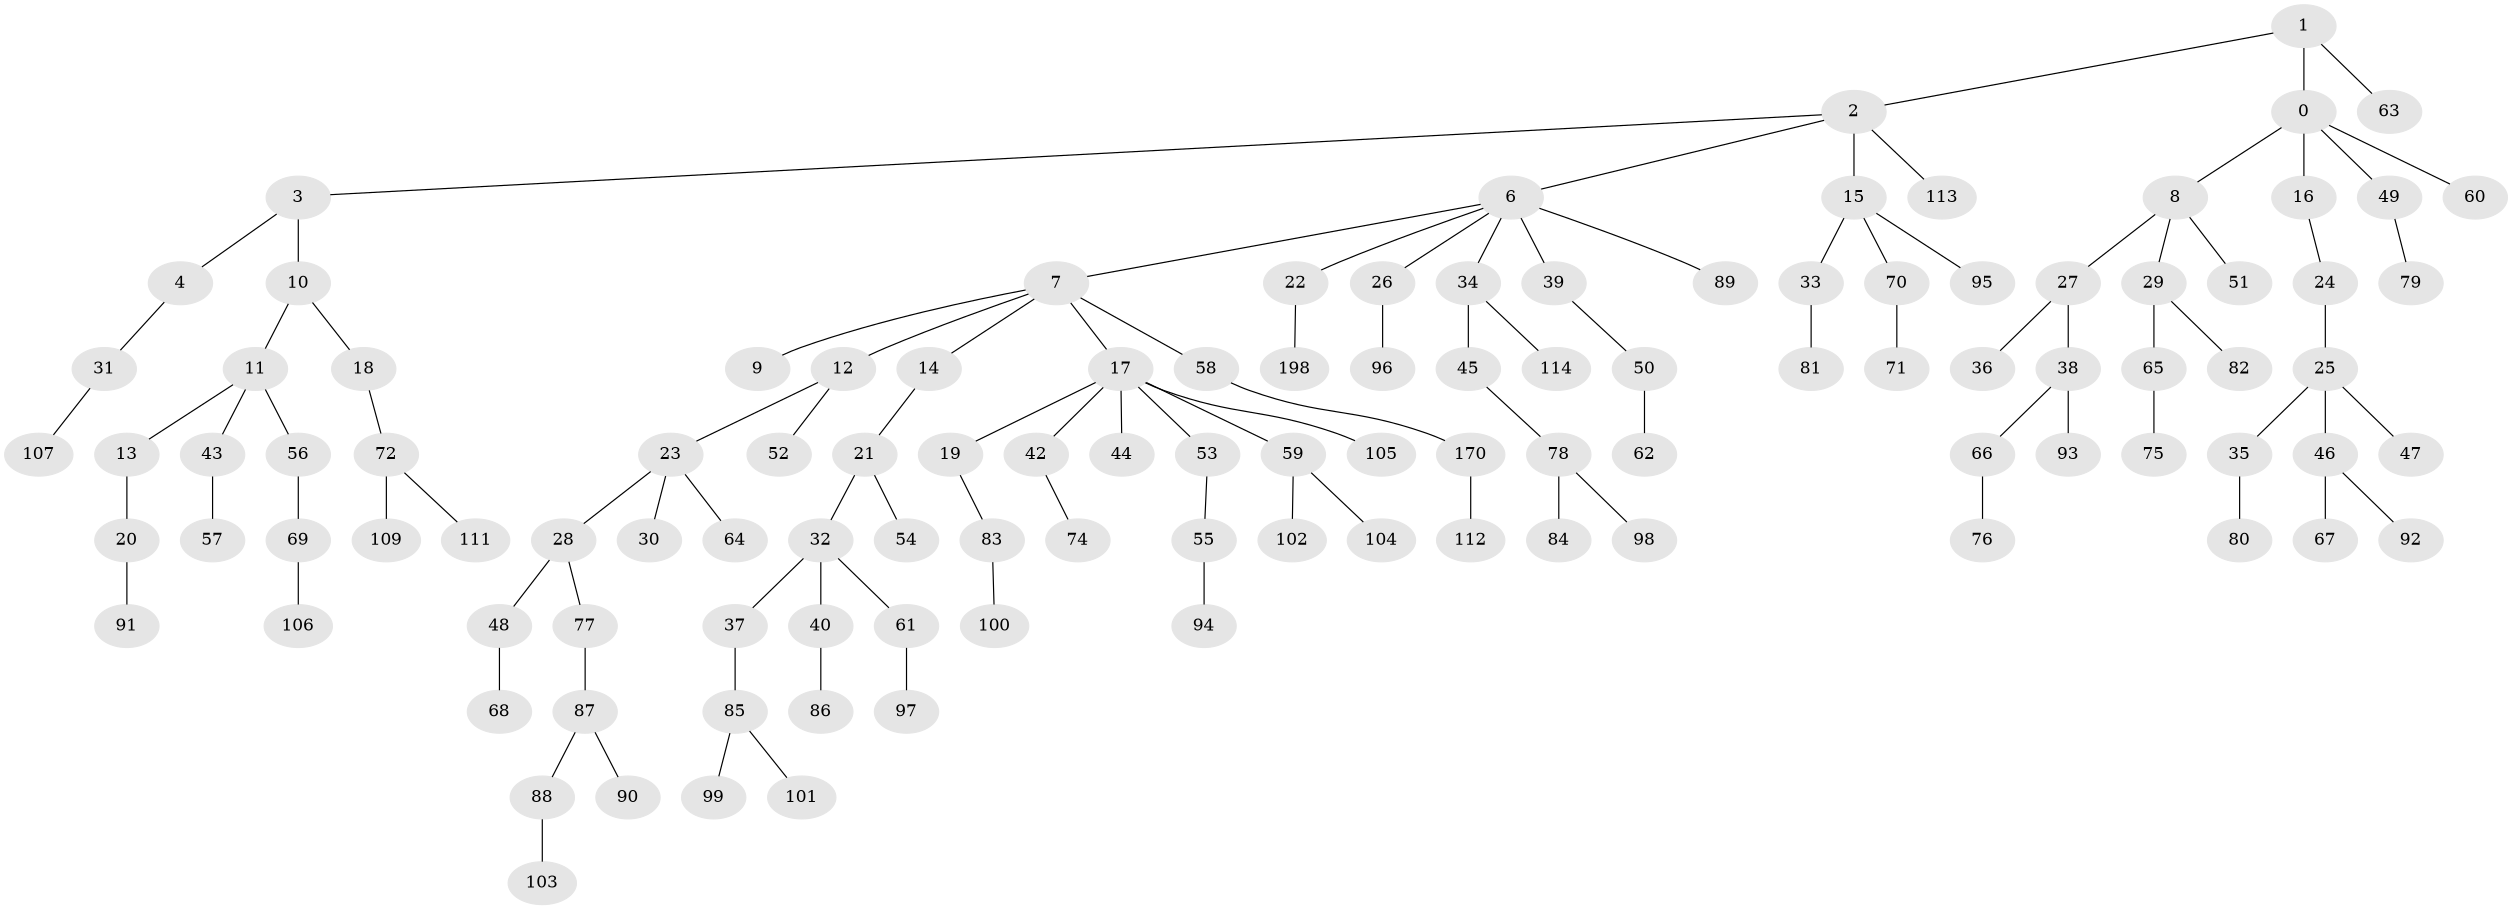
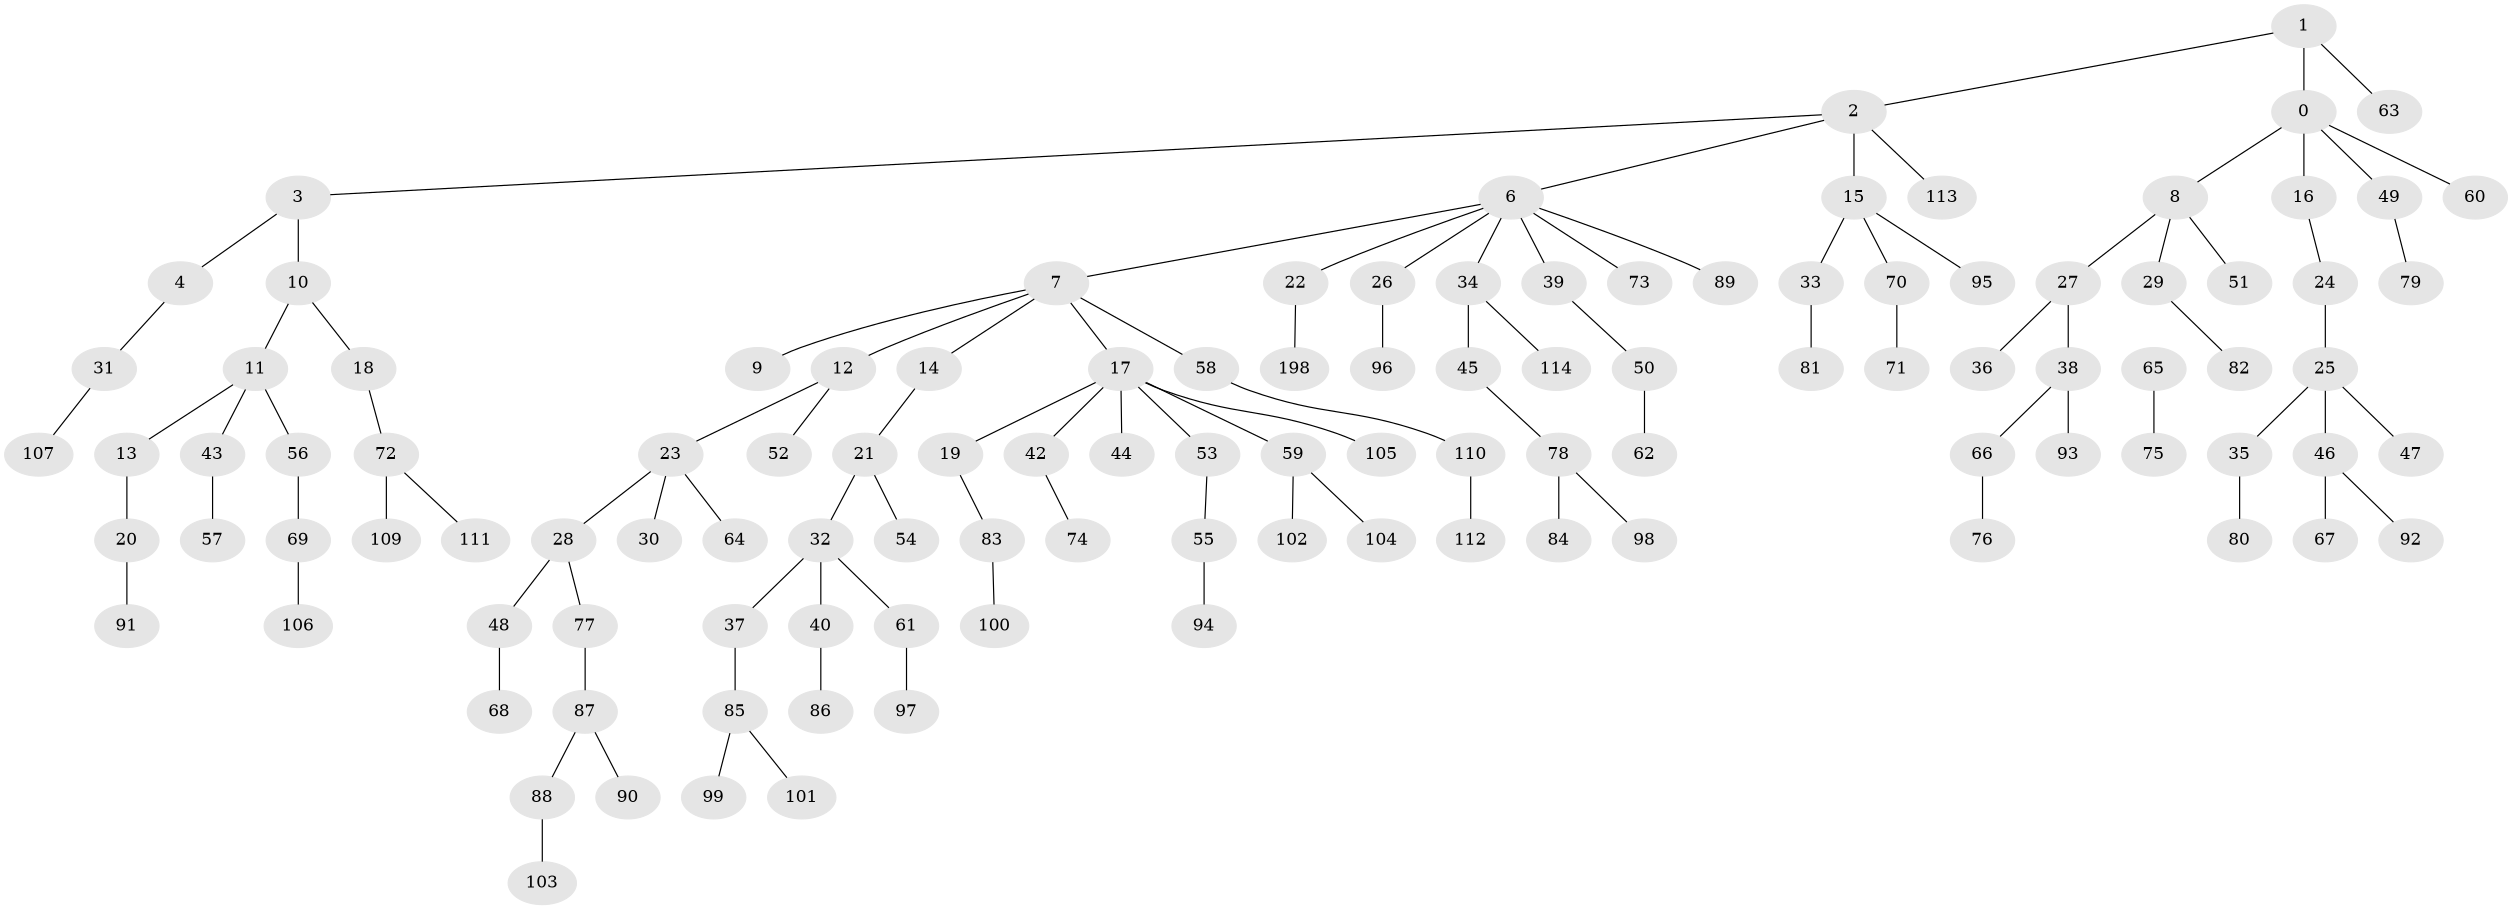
none -> (1640, 283)
(2154, 326) -> none
(1471, 455) -> (1471, 455)
